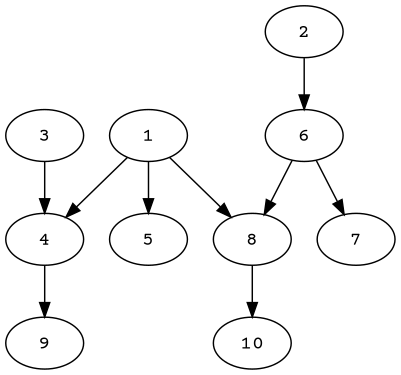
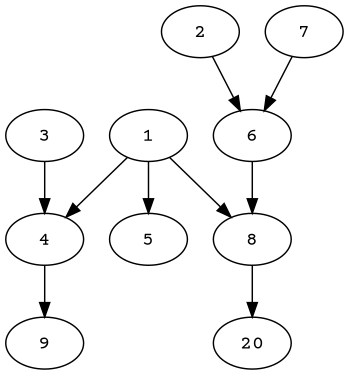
(327, 181) -> (282, 77)
(252, 343) -> (252, 343)
